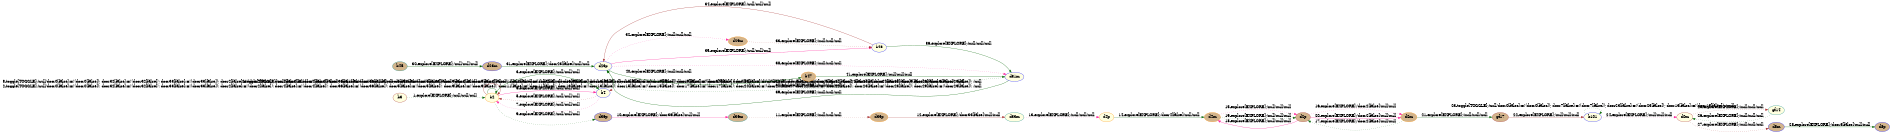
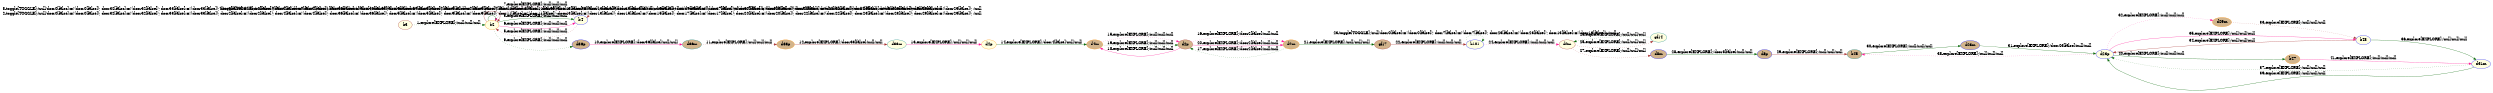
none -> (1808, 54)
(808, 66) -> (1980, 56)
(909, 77) -> (2384, 61)
(1060, 117) -> (943, 44)
